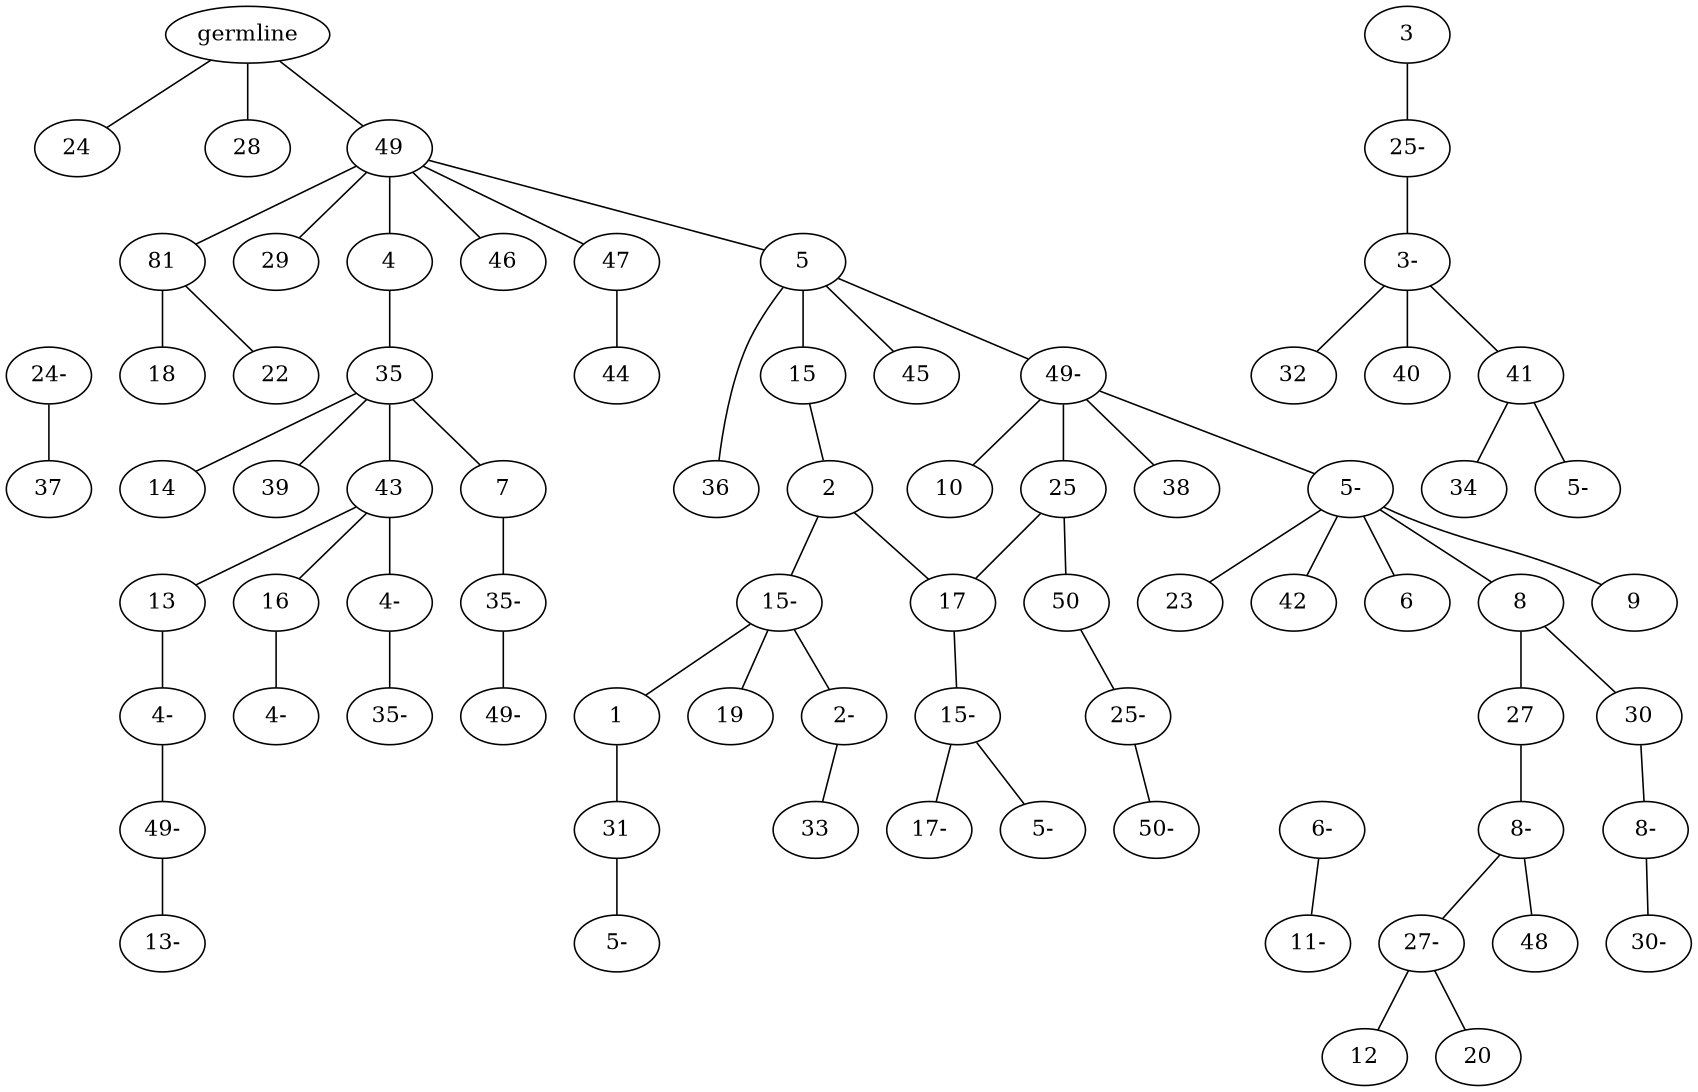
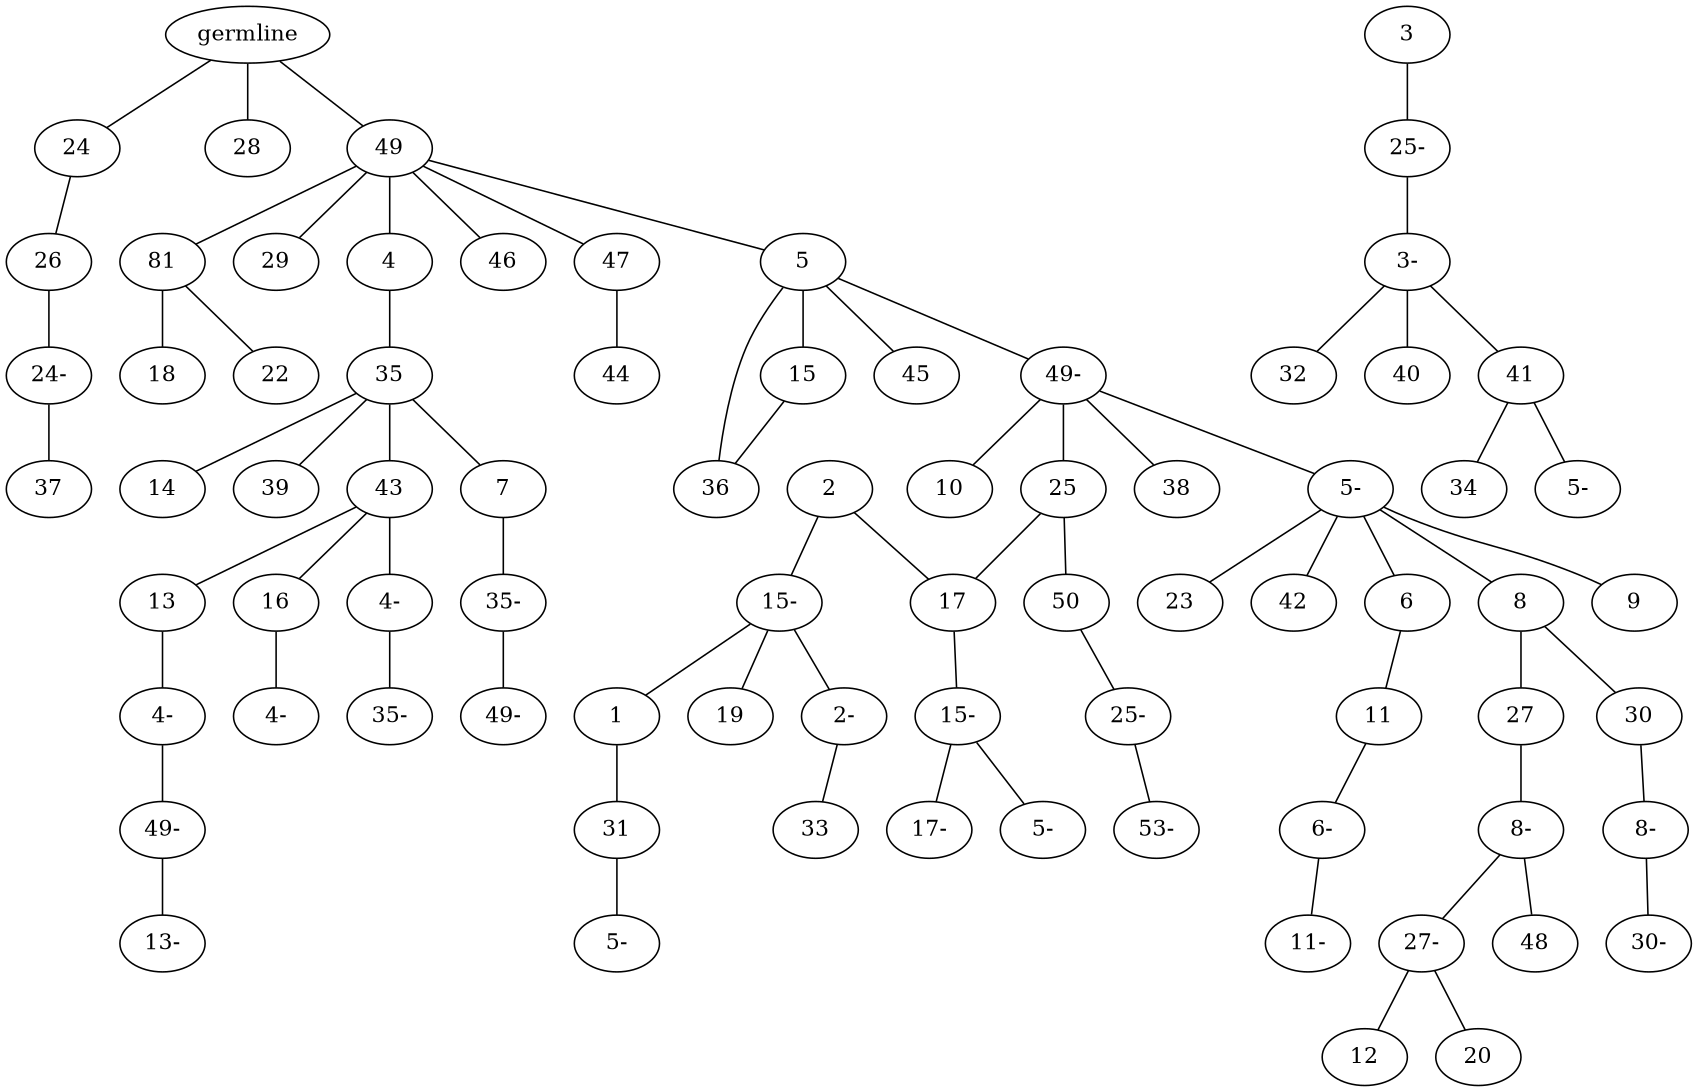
none -> (49, 262)
(816, 432) -> (760, 432)
none -> (1379, 716)
(1157, 830) -> (1157, 830)
